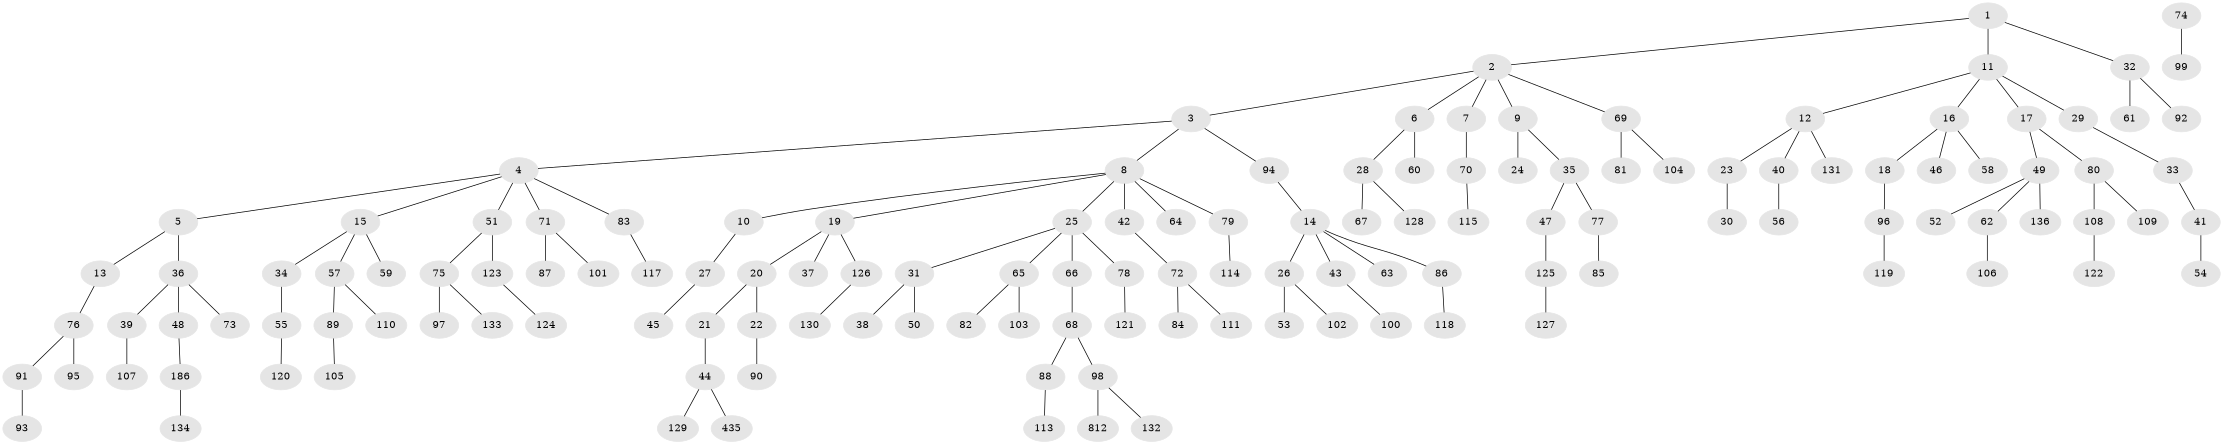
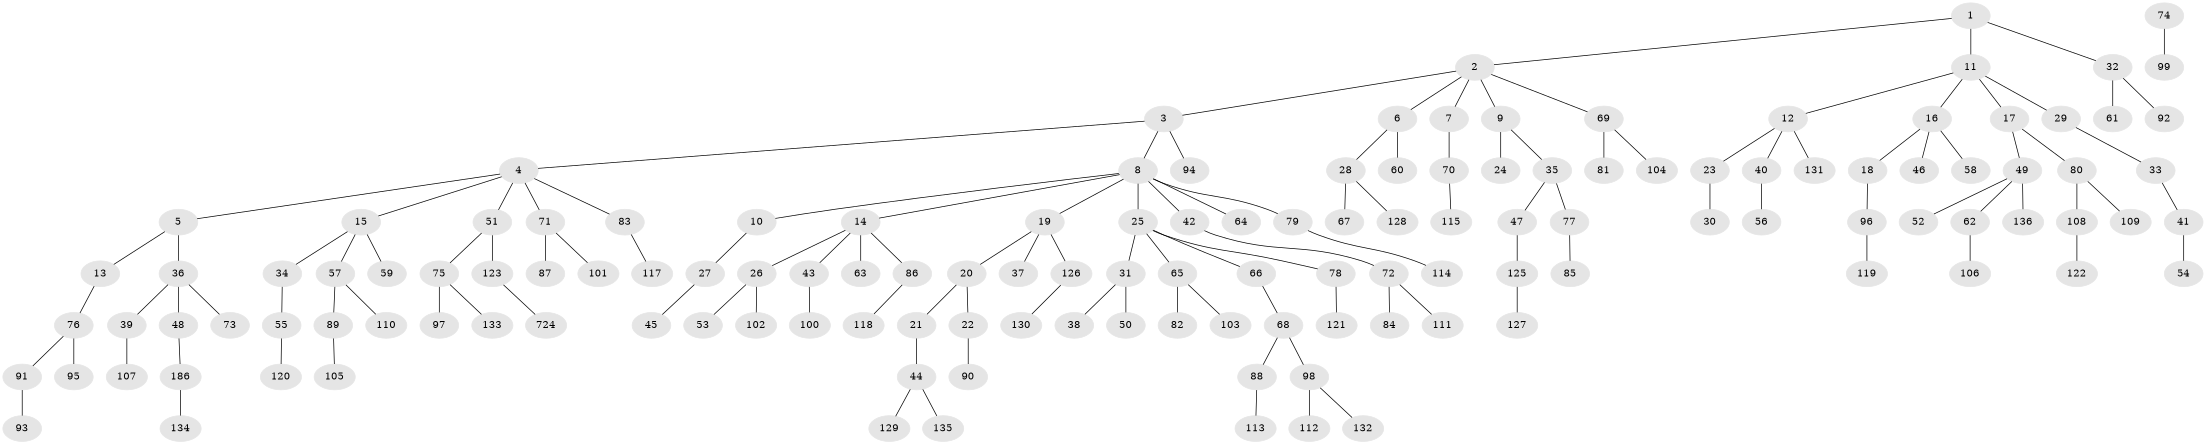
(1290, 196) -> (999, 196)
(546, 325) -> (546, 325)
(732, 429) -> (943, 429)
(1098, 429) -> (1309, 429)
